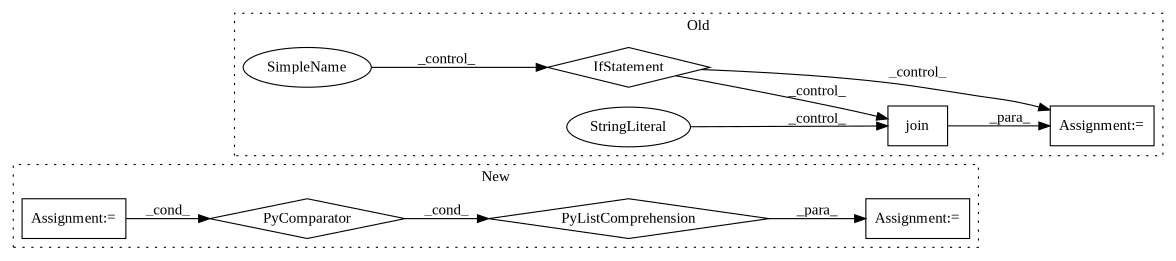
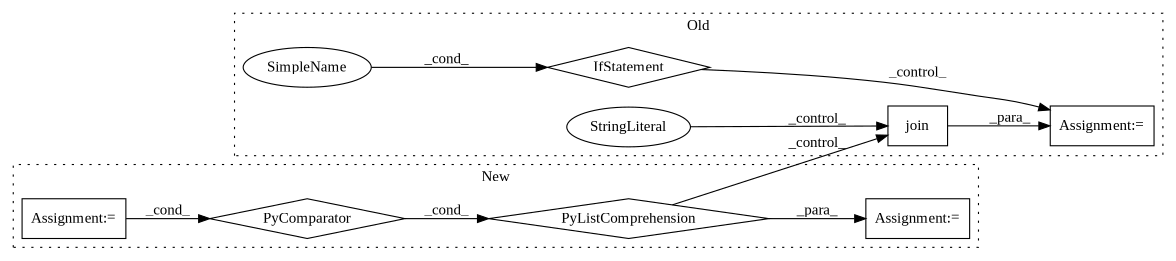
(447, 59) -> (447, 59)
(777, 95) -> (775, 172)
